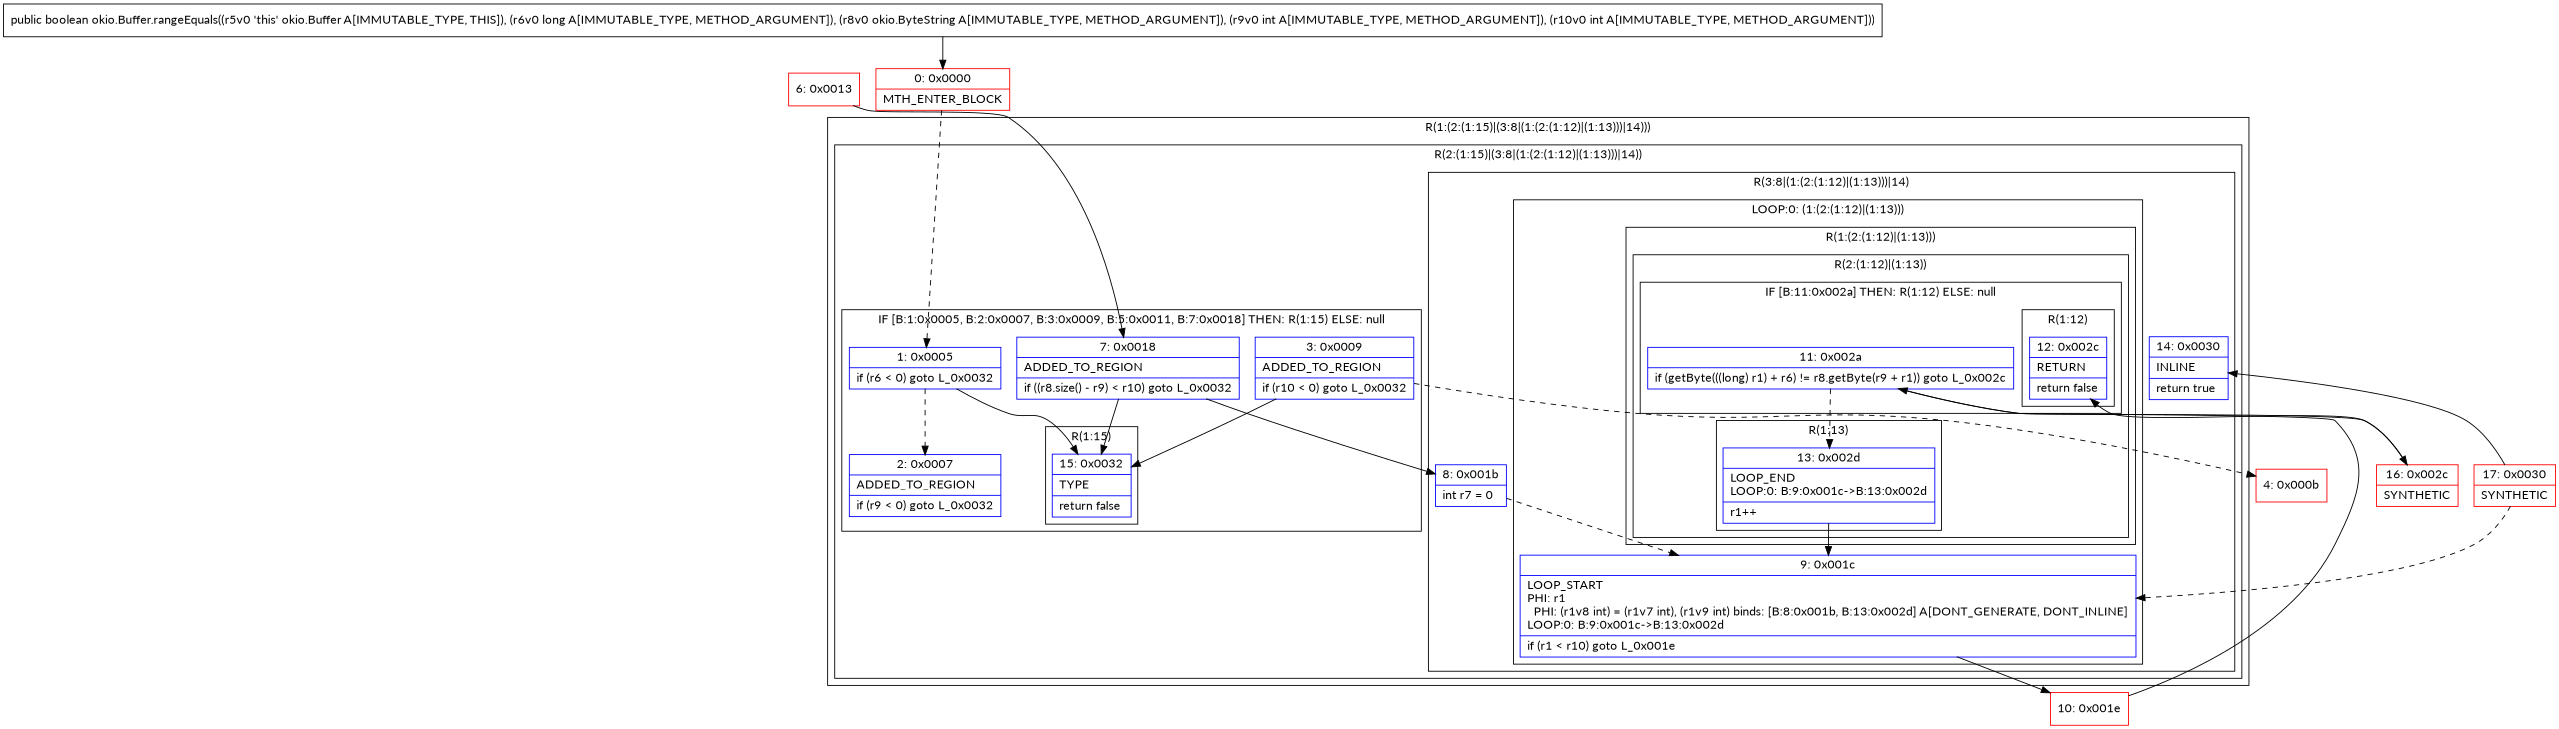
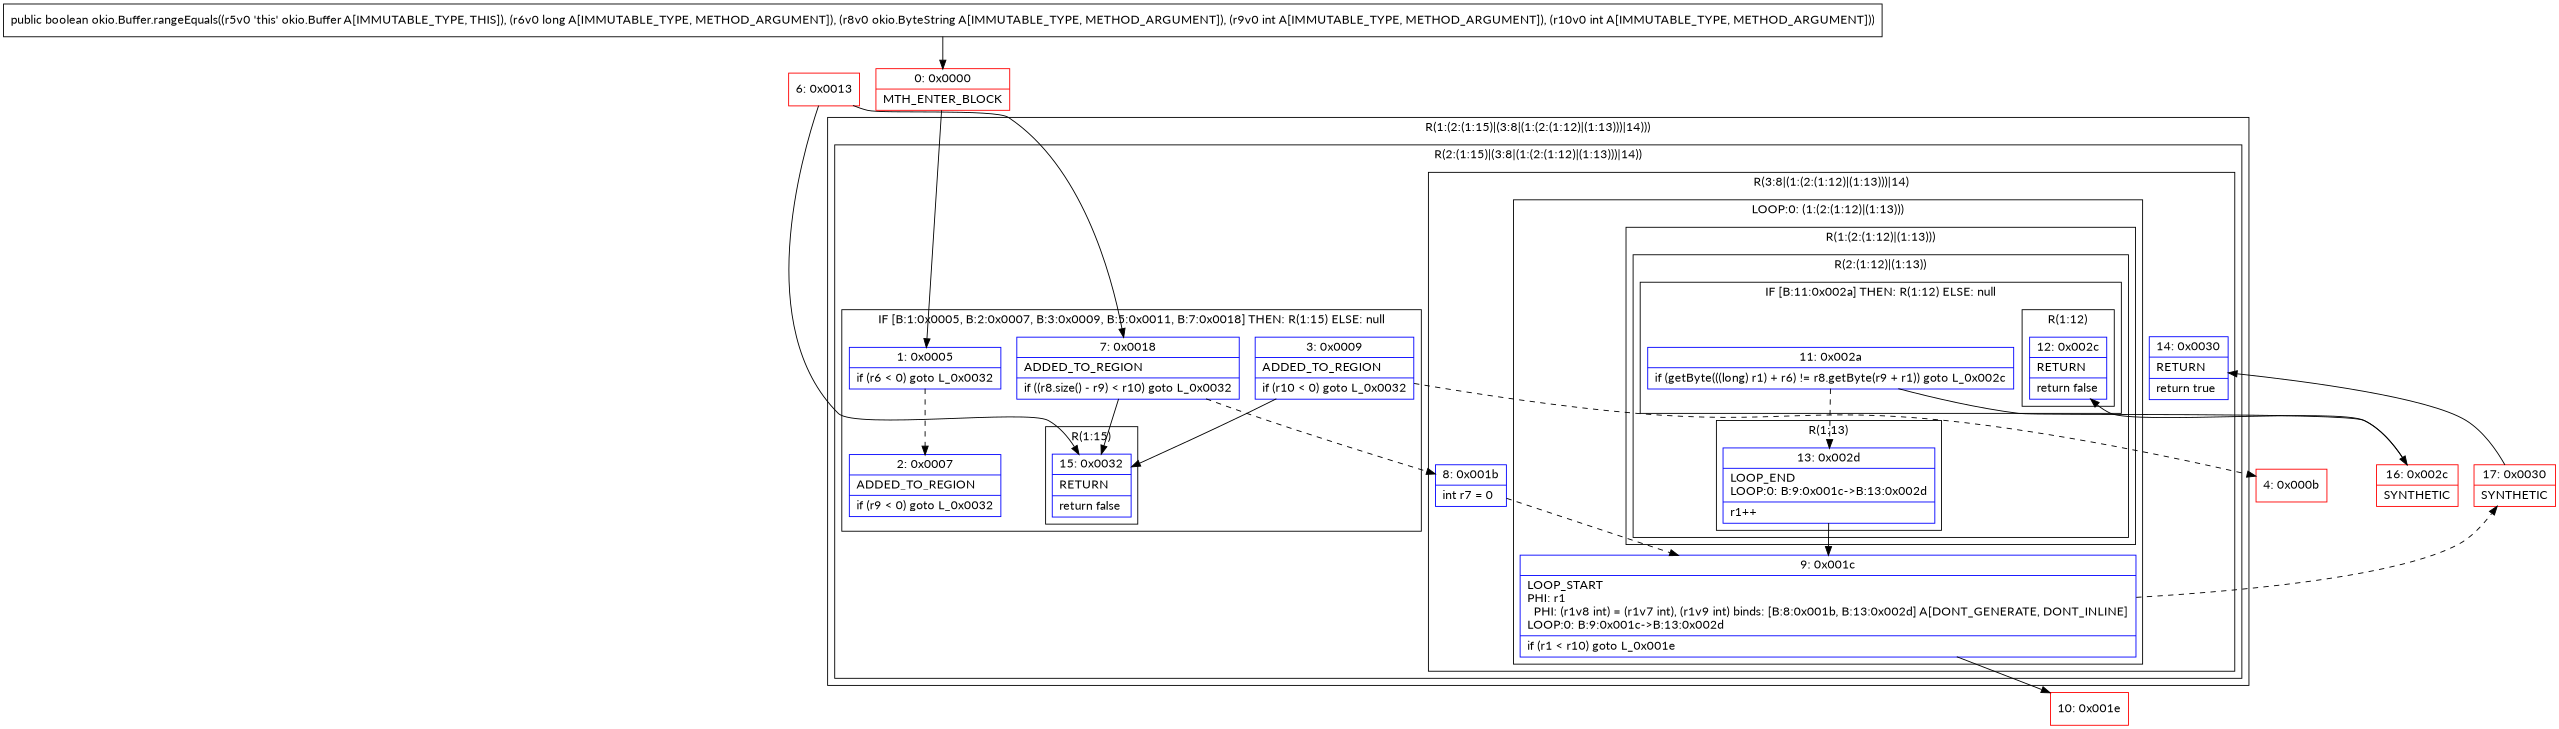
(934, 224) -> (934, 224)
(2176, 367) -> (2181, 367)
(1018, 415) -> (816, 383)
(2337, 424) -> none
(1316, 436) -> (1316, 436)
(1074, 485) -> (1084, 485)
(2339, 579) -> (2322, 580)
